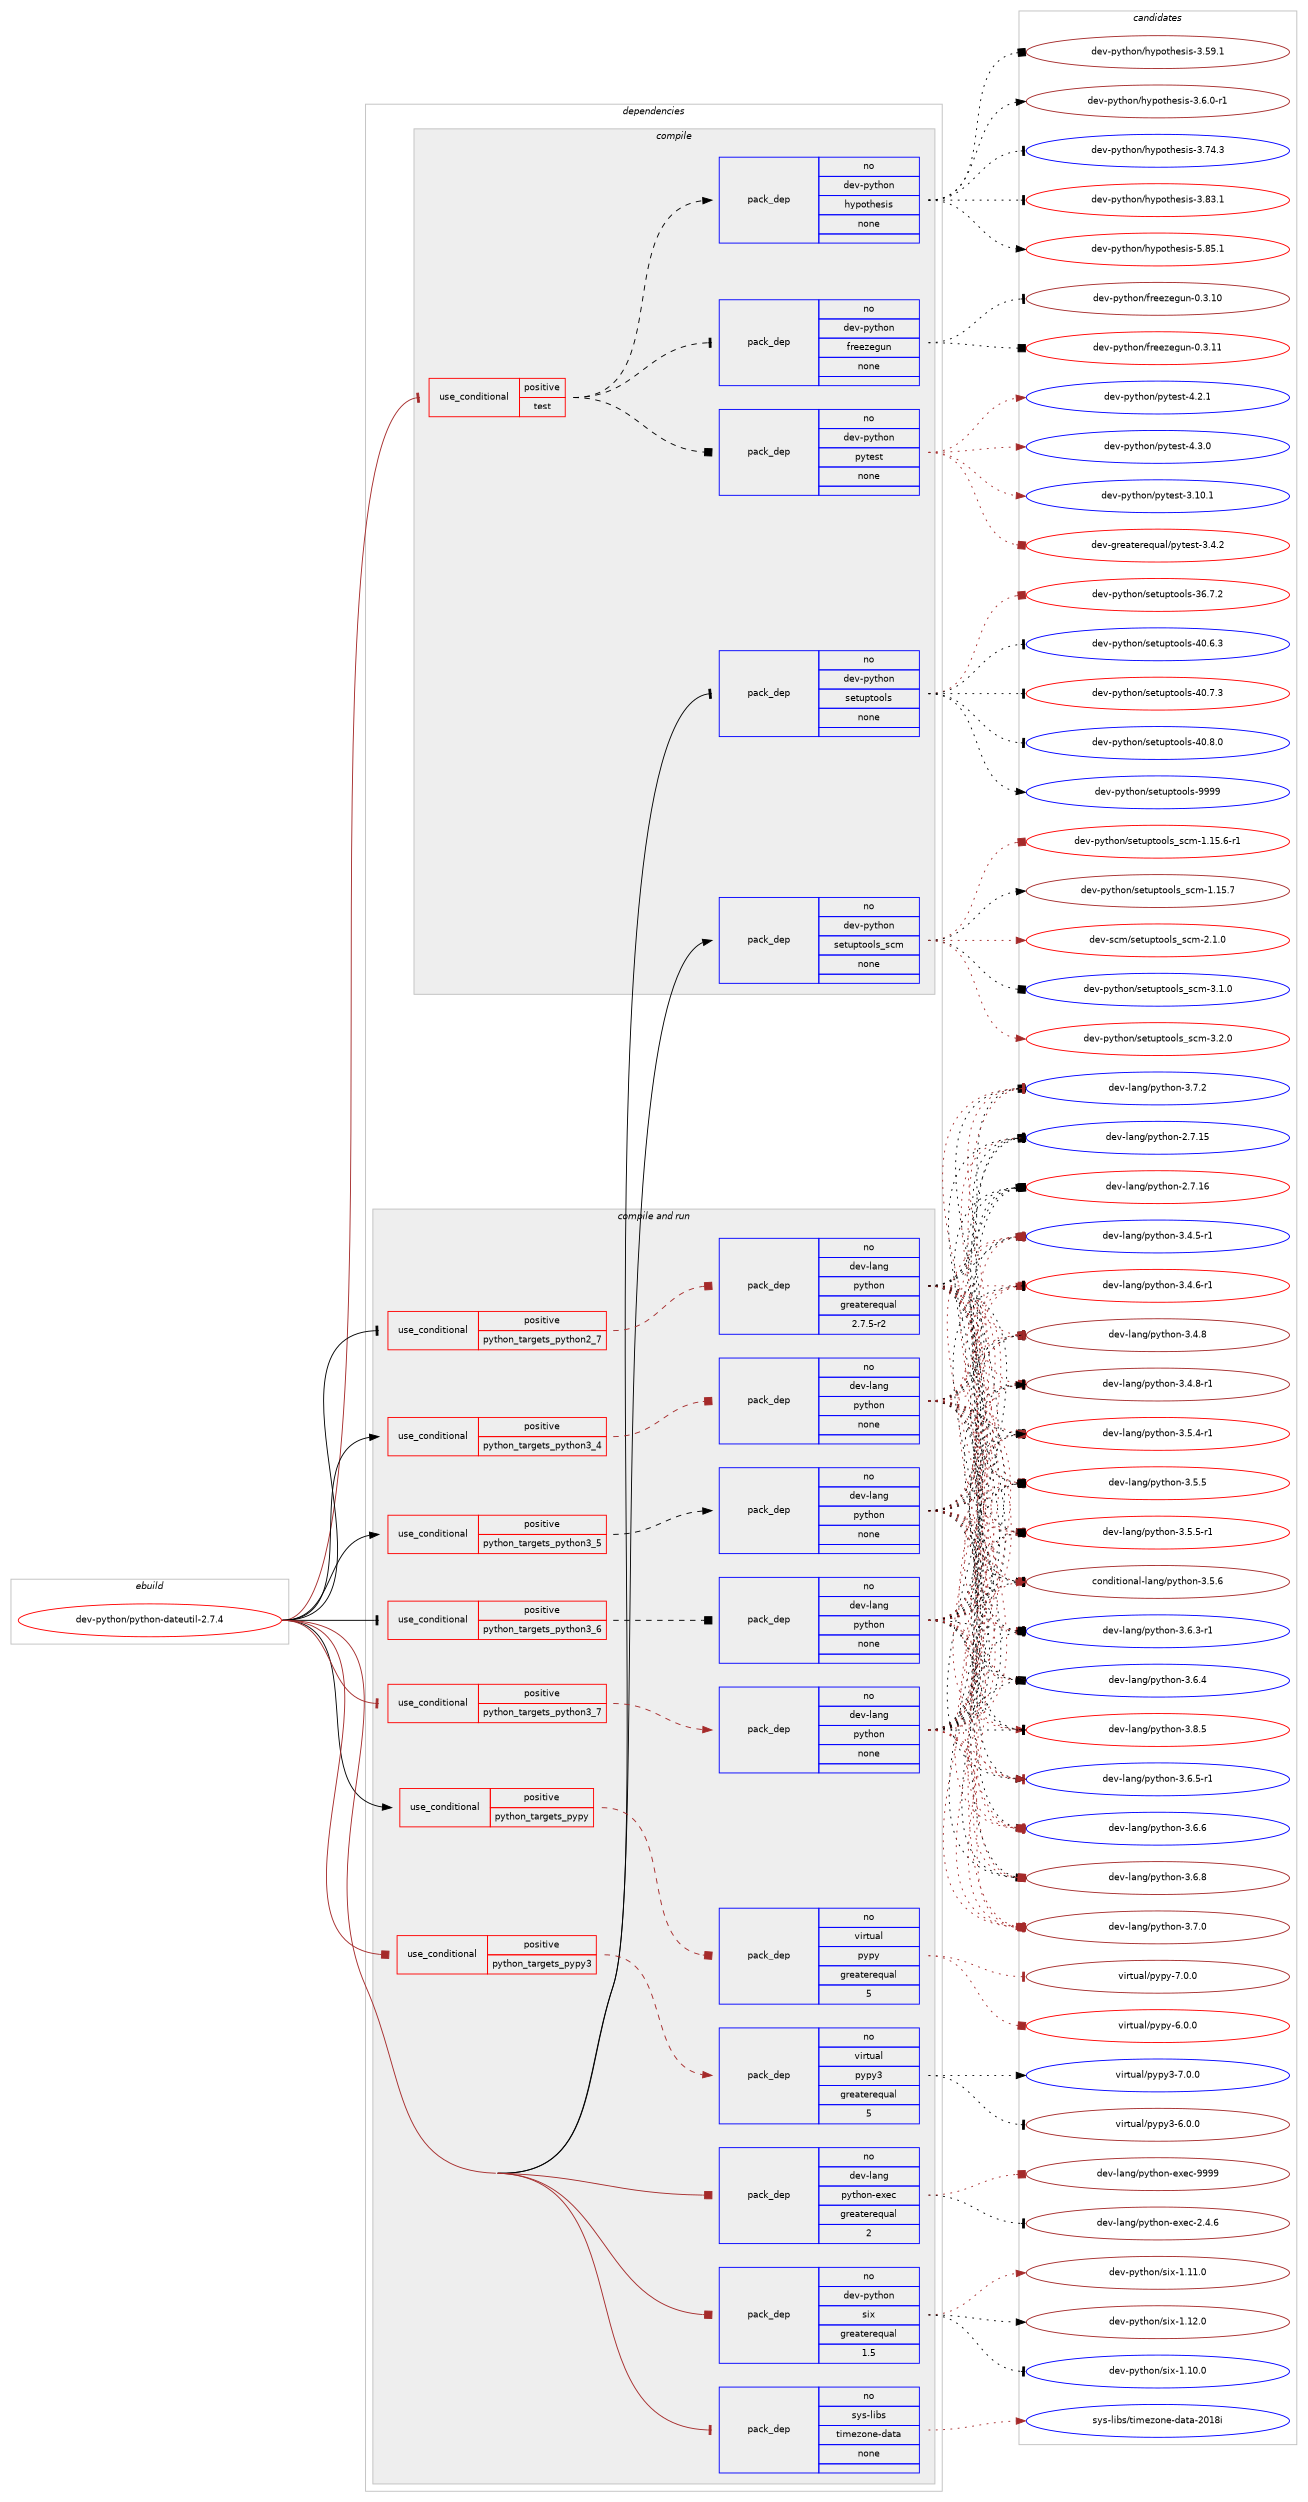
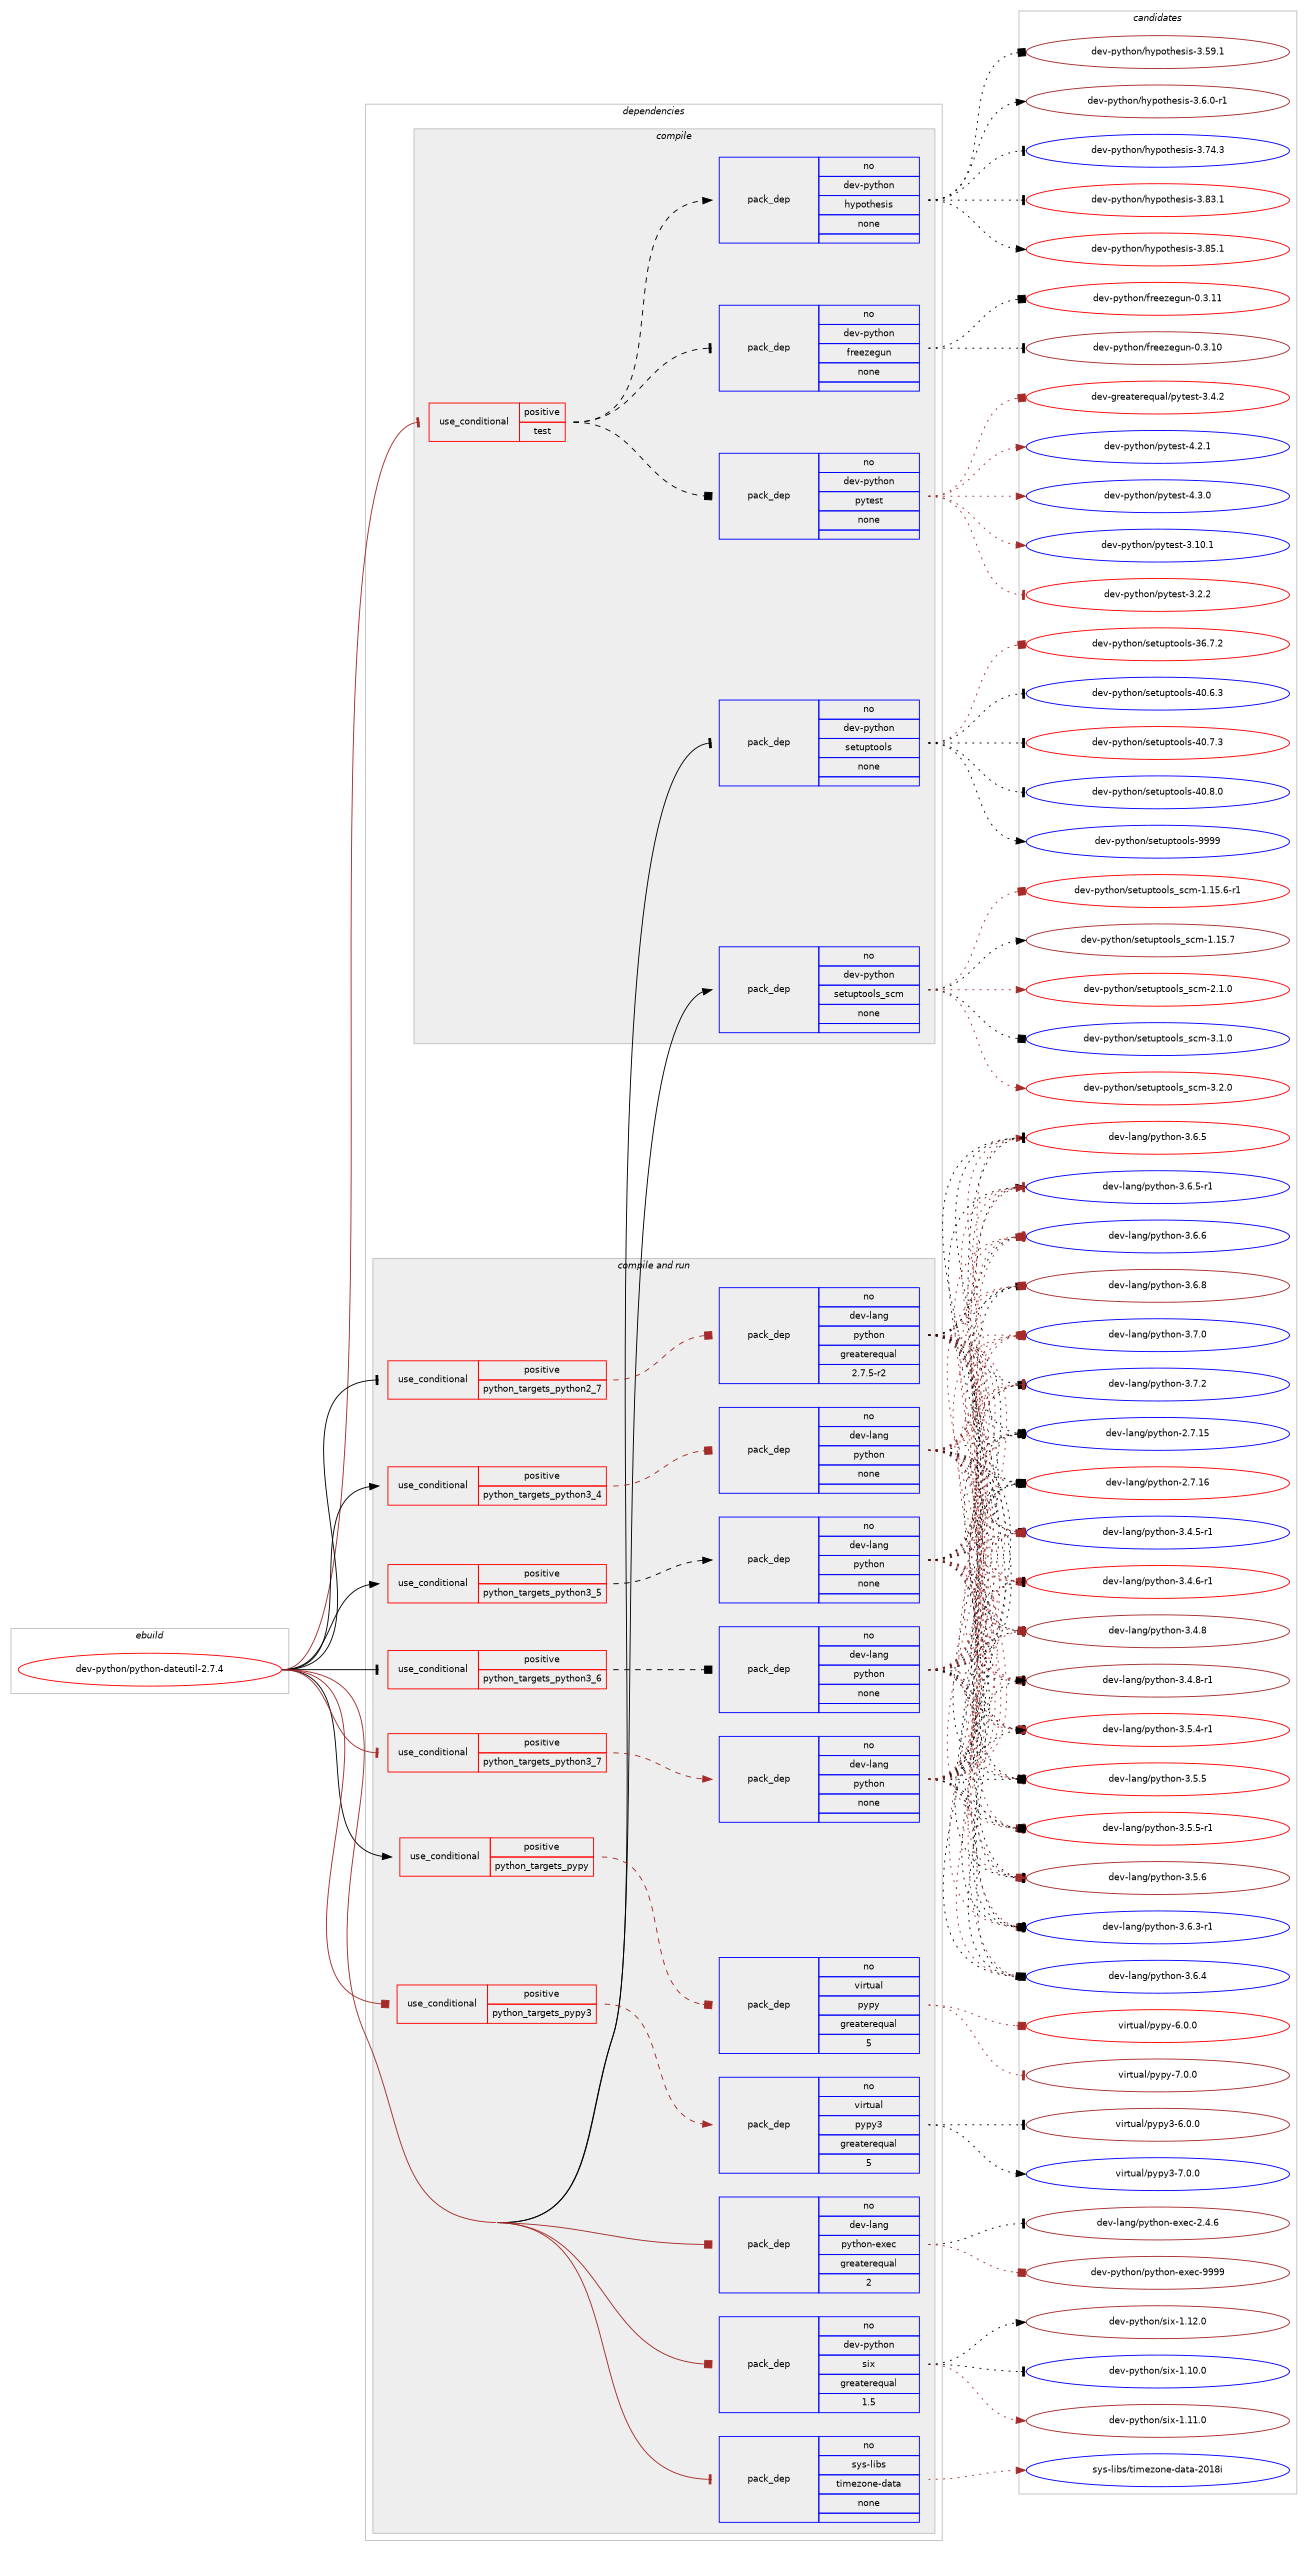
(1158, 249) -> (1158, 249)
none -> (1158, 595)
(1158, 940) -> (1158, 990)
(1158, 1582) -> (1158, 1878)
(1158, 1730) -> (1158, 1138)
(1158, 1927) -> (1158, 1335)
(1158, 2174) -> (1158, 2273)
